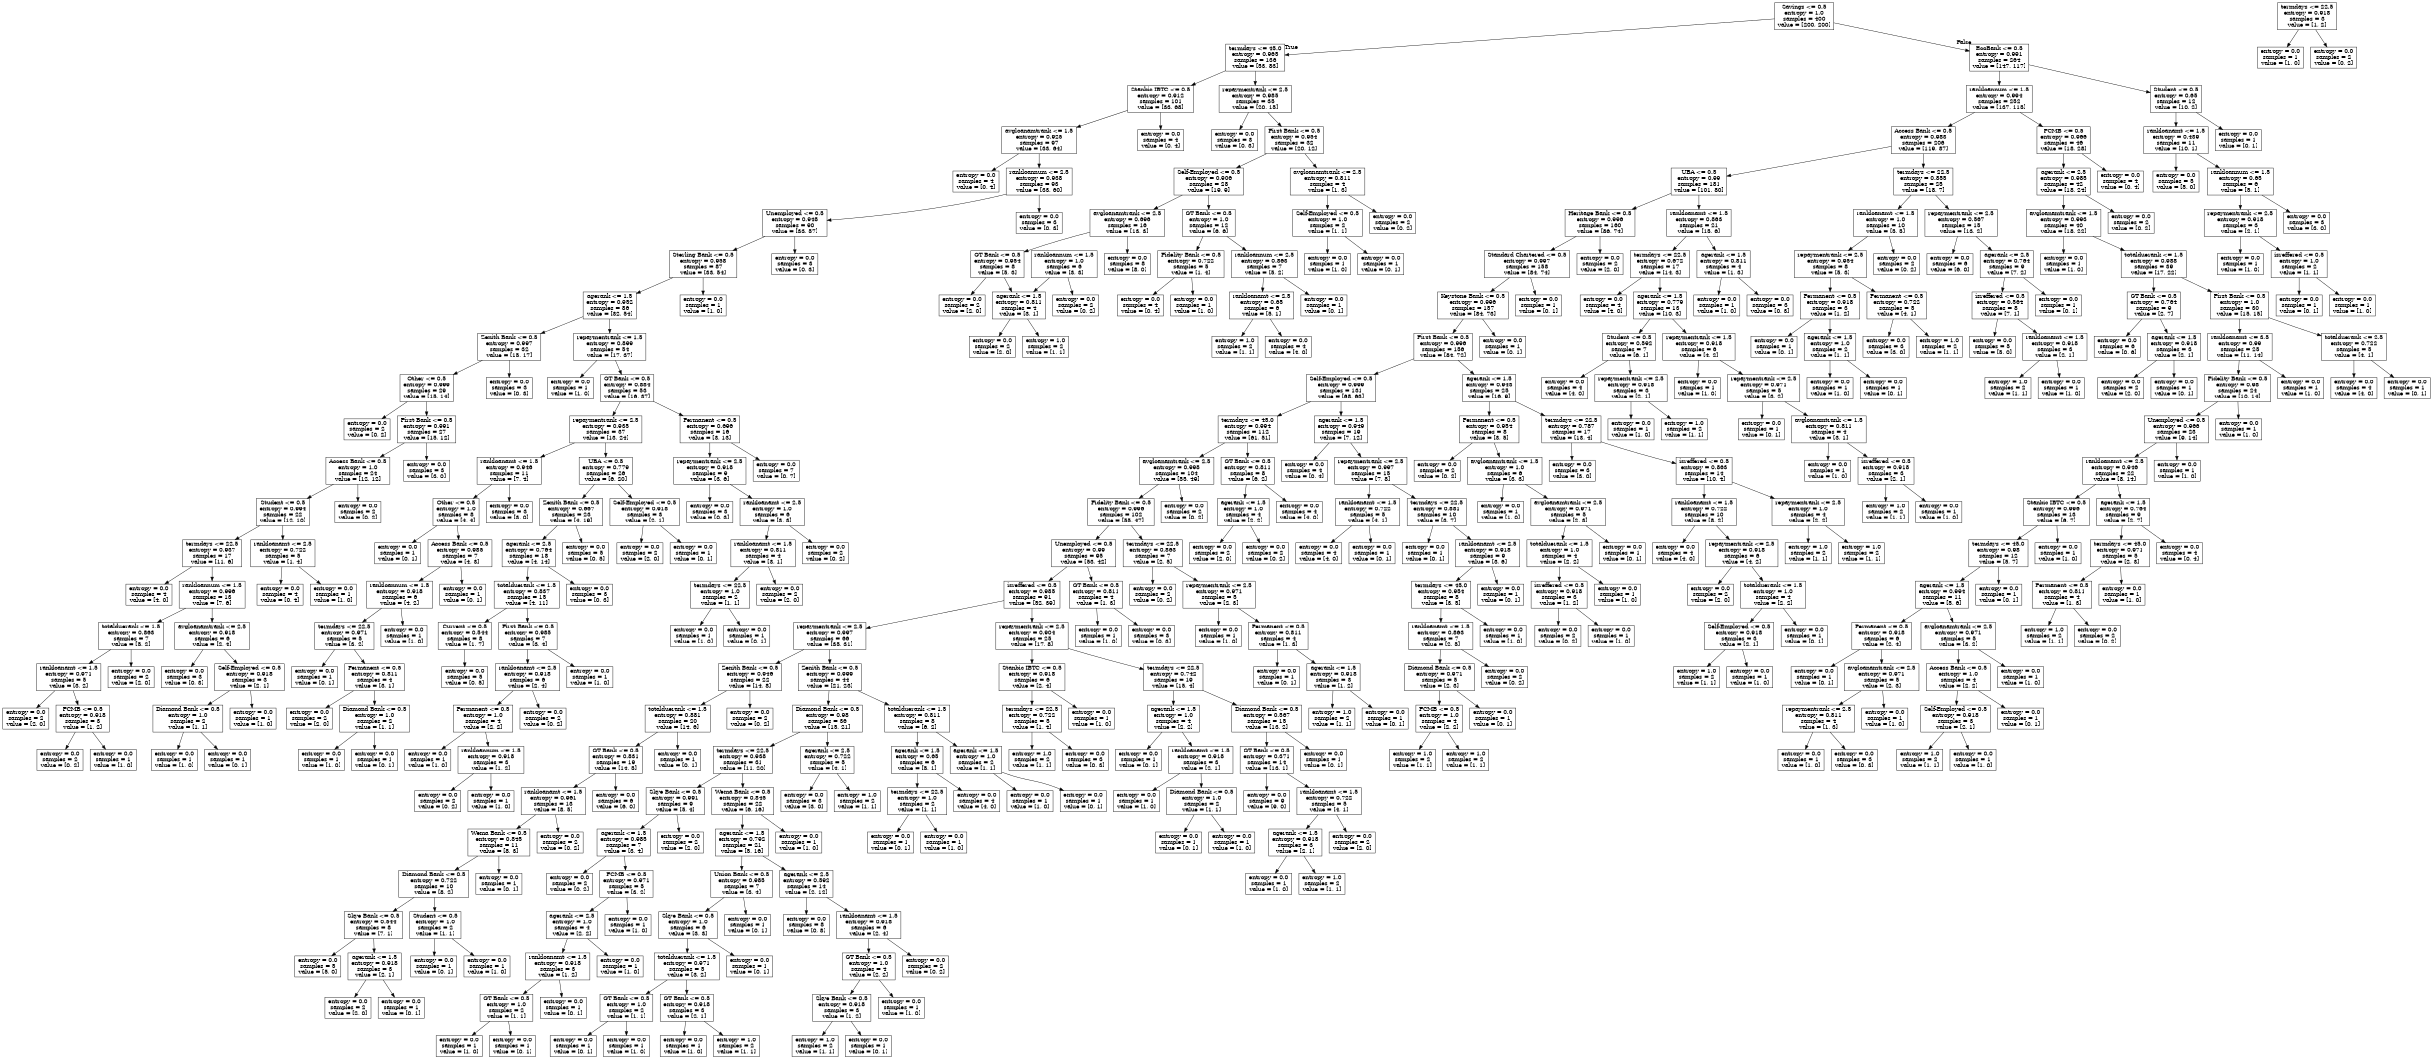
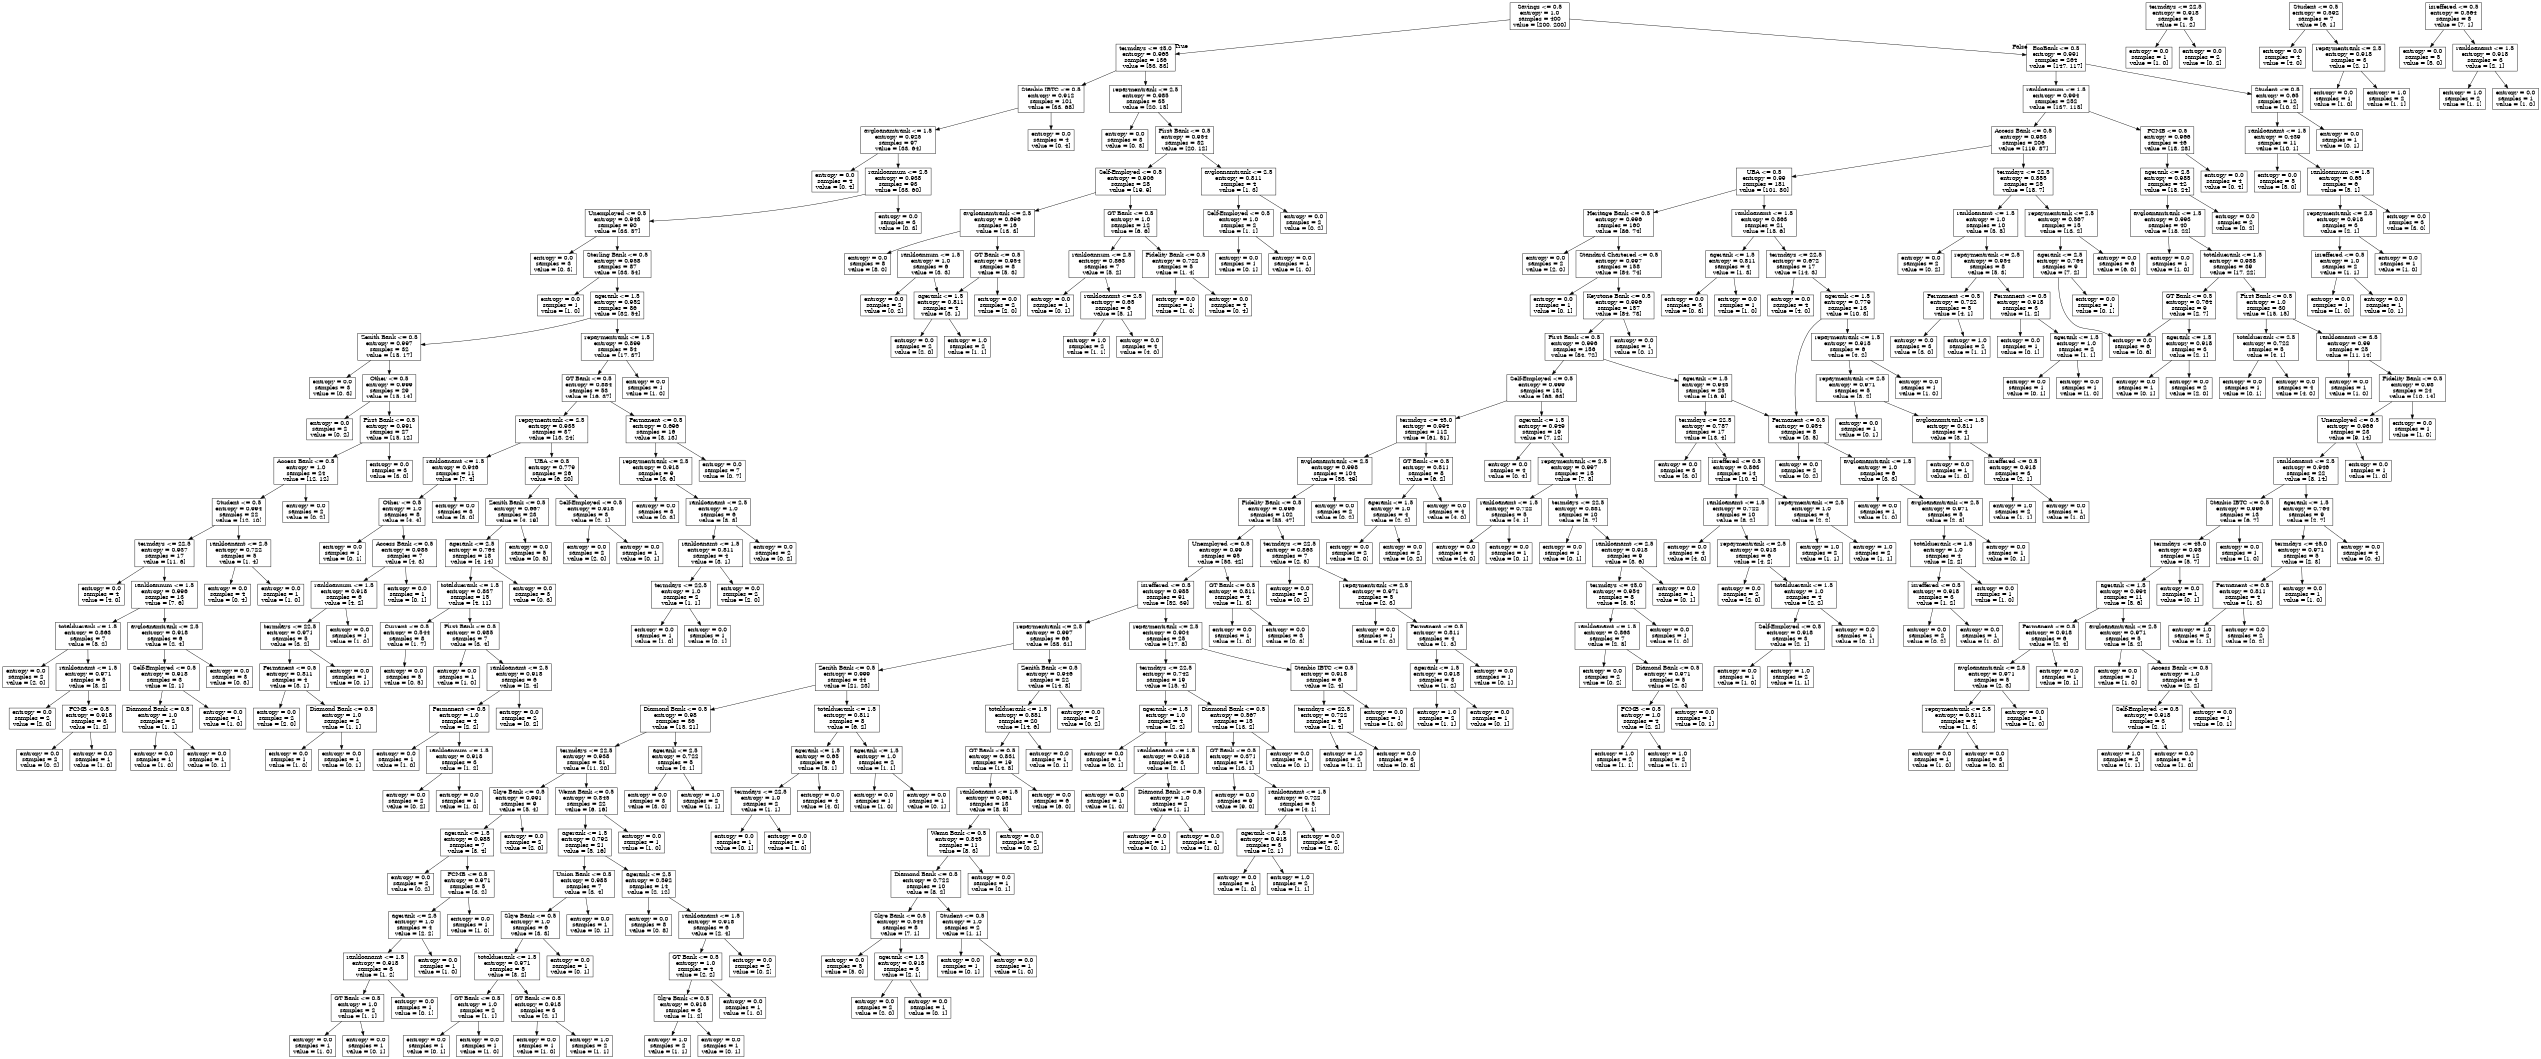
(2004, 283) -> (2069, 319)
(1646, 324) -> (1798, 362)
